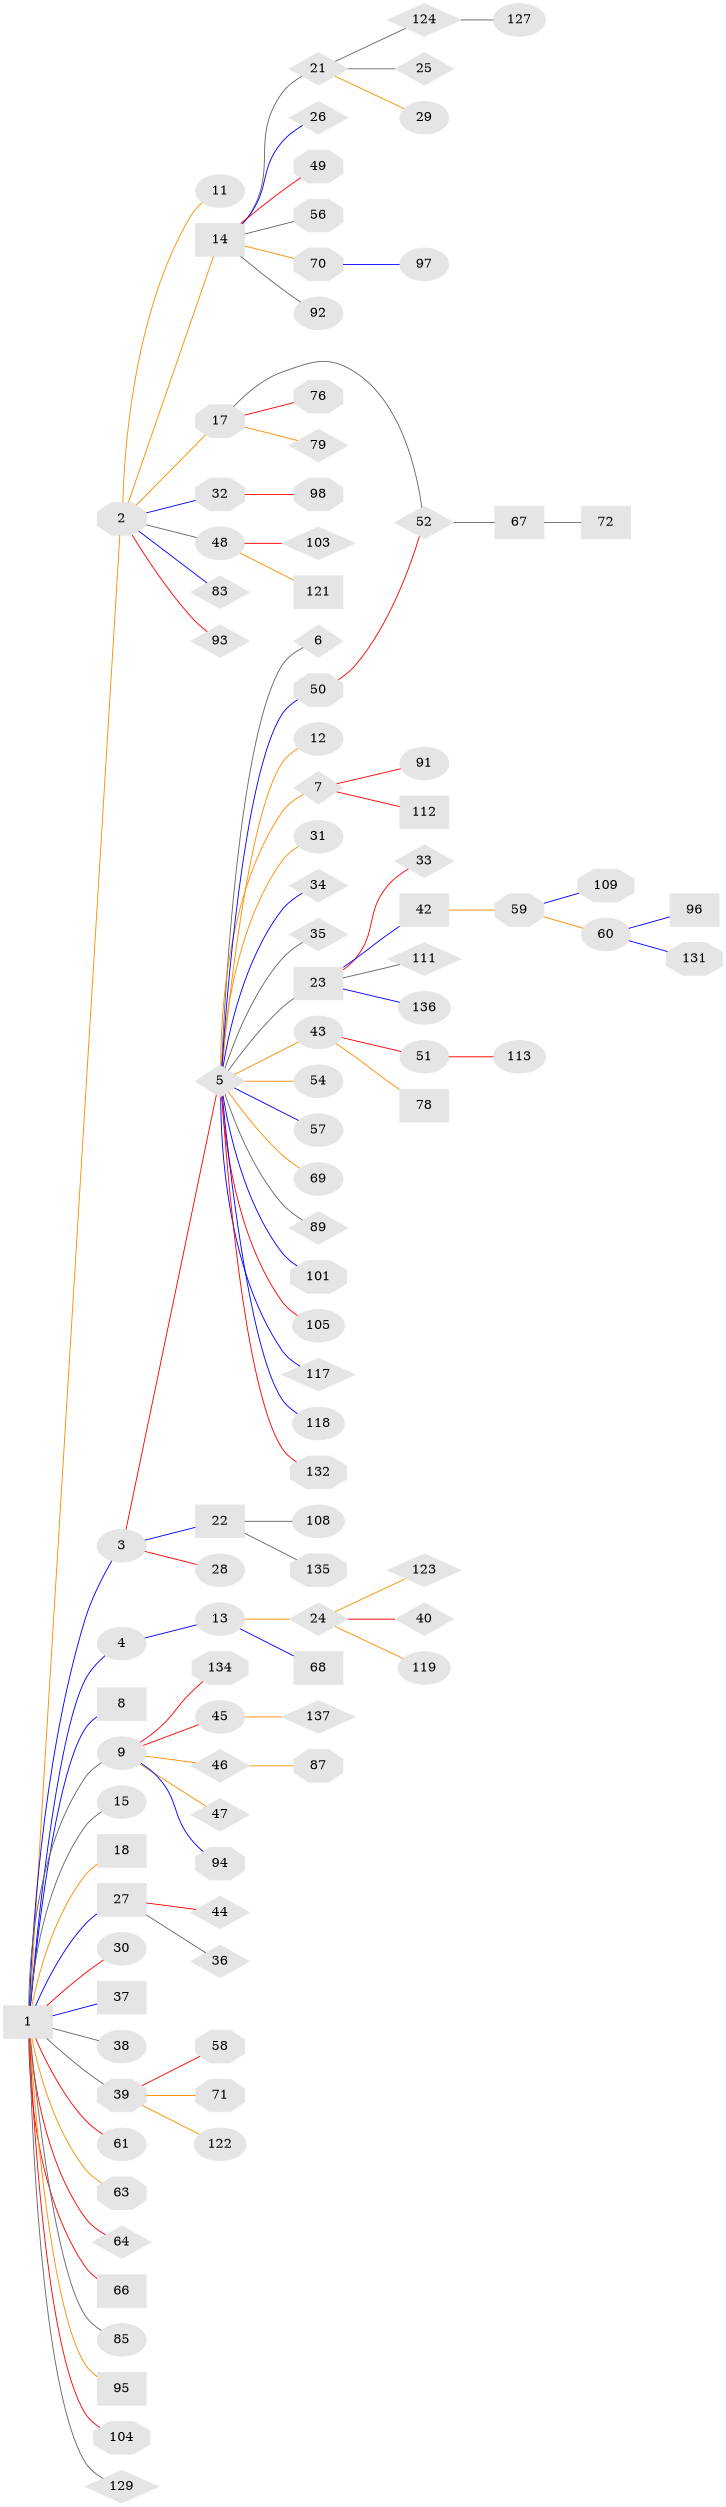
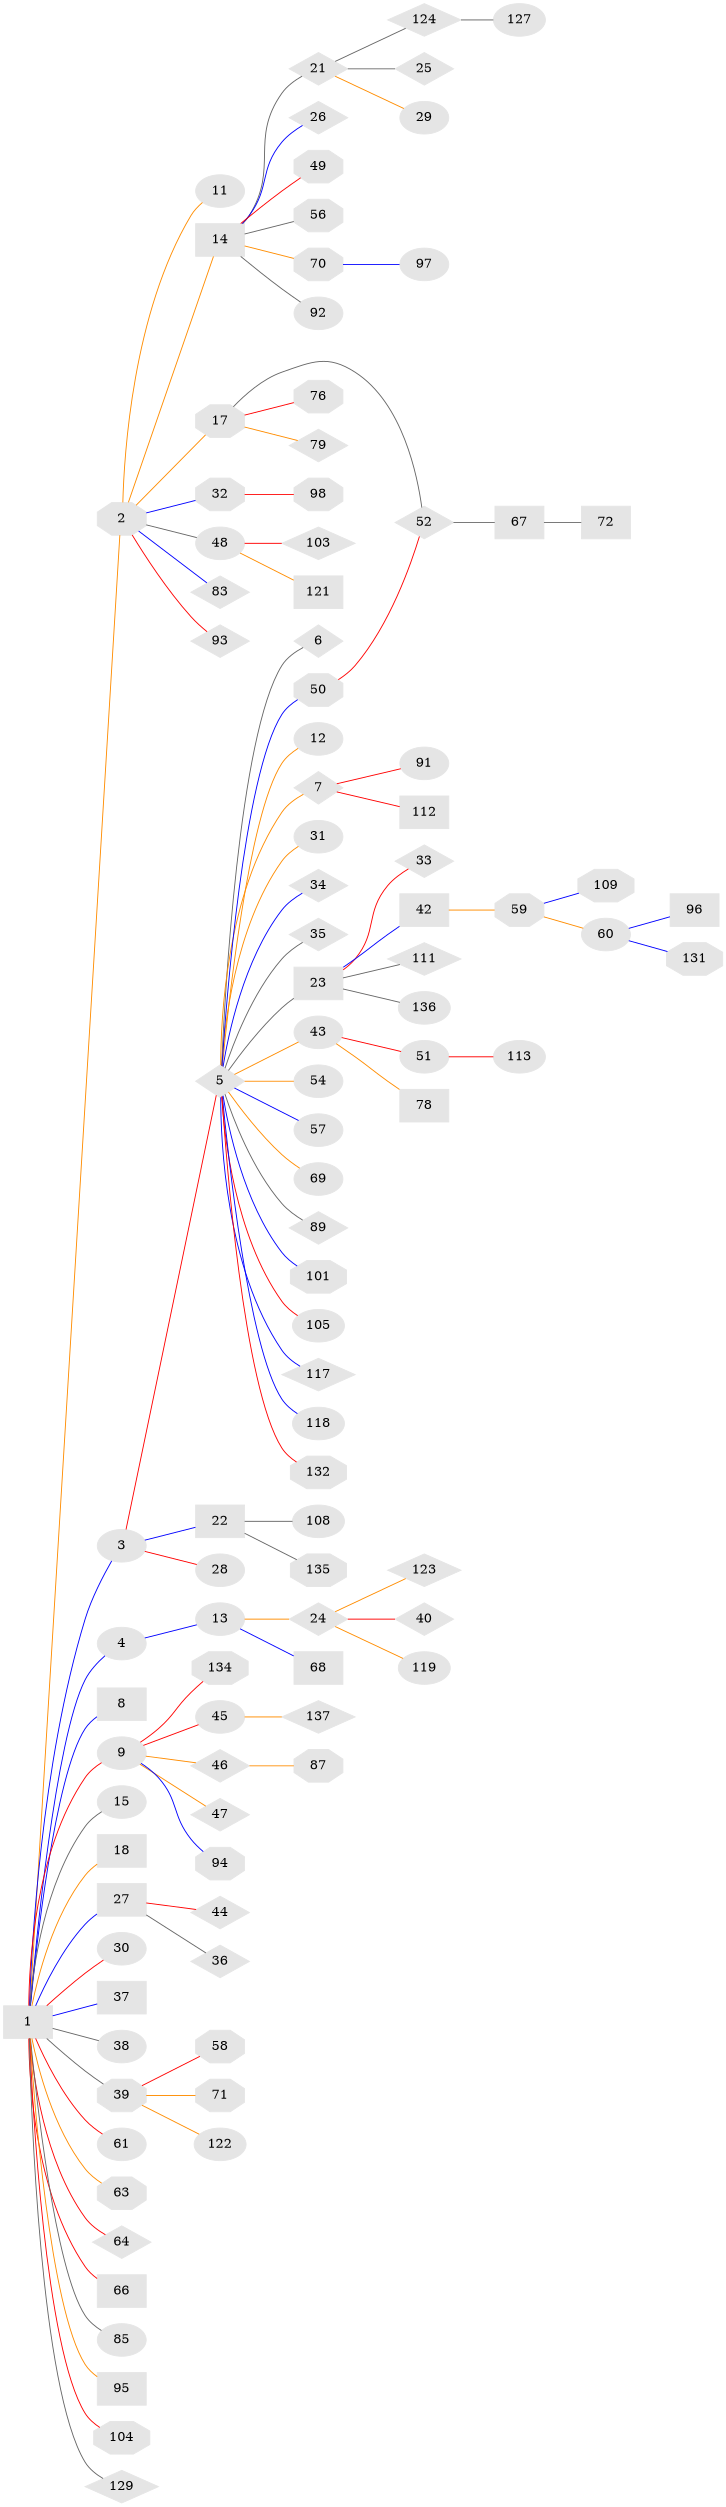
(371, 996) -> (371, 996)
(62, 1821) -> (62, 1821)
